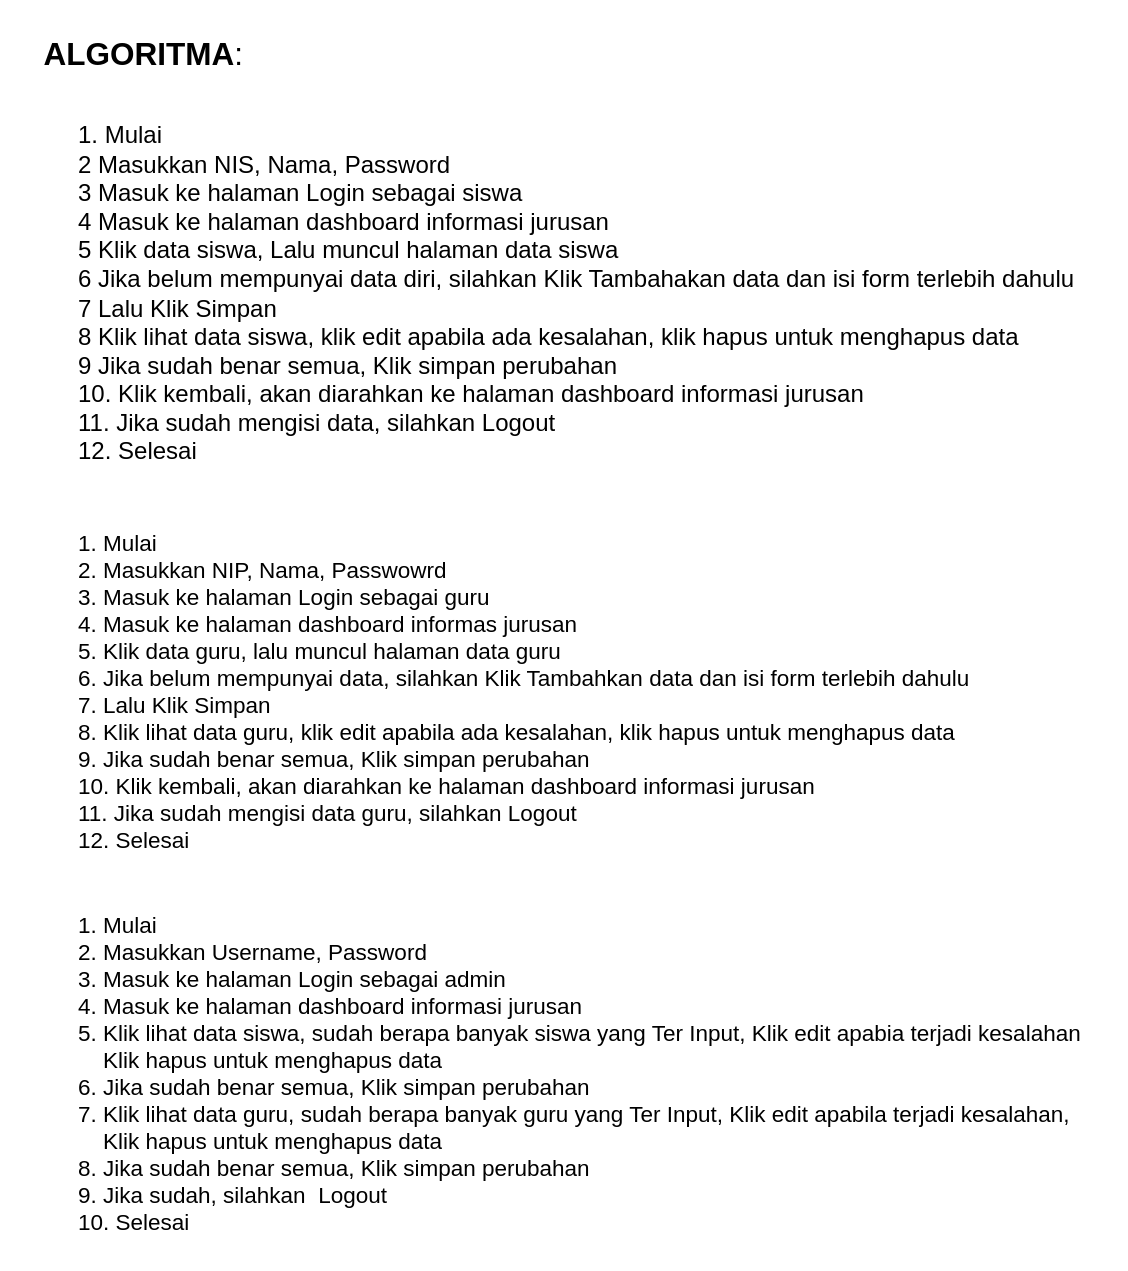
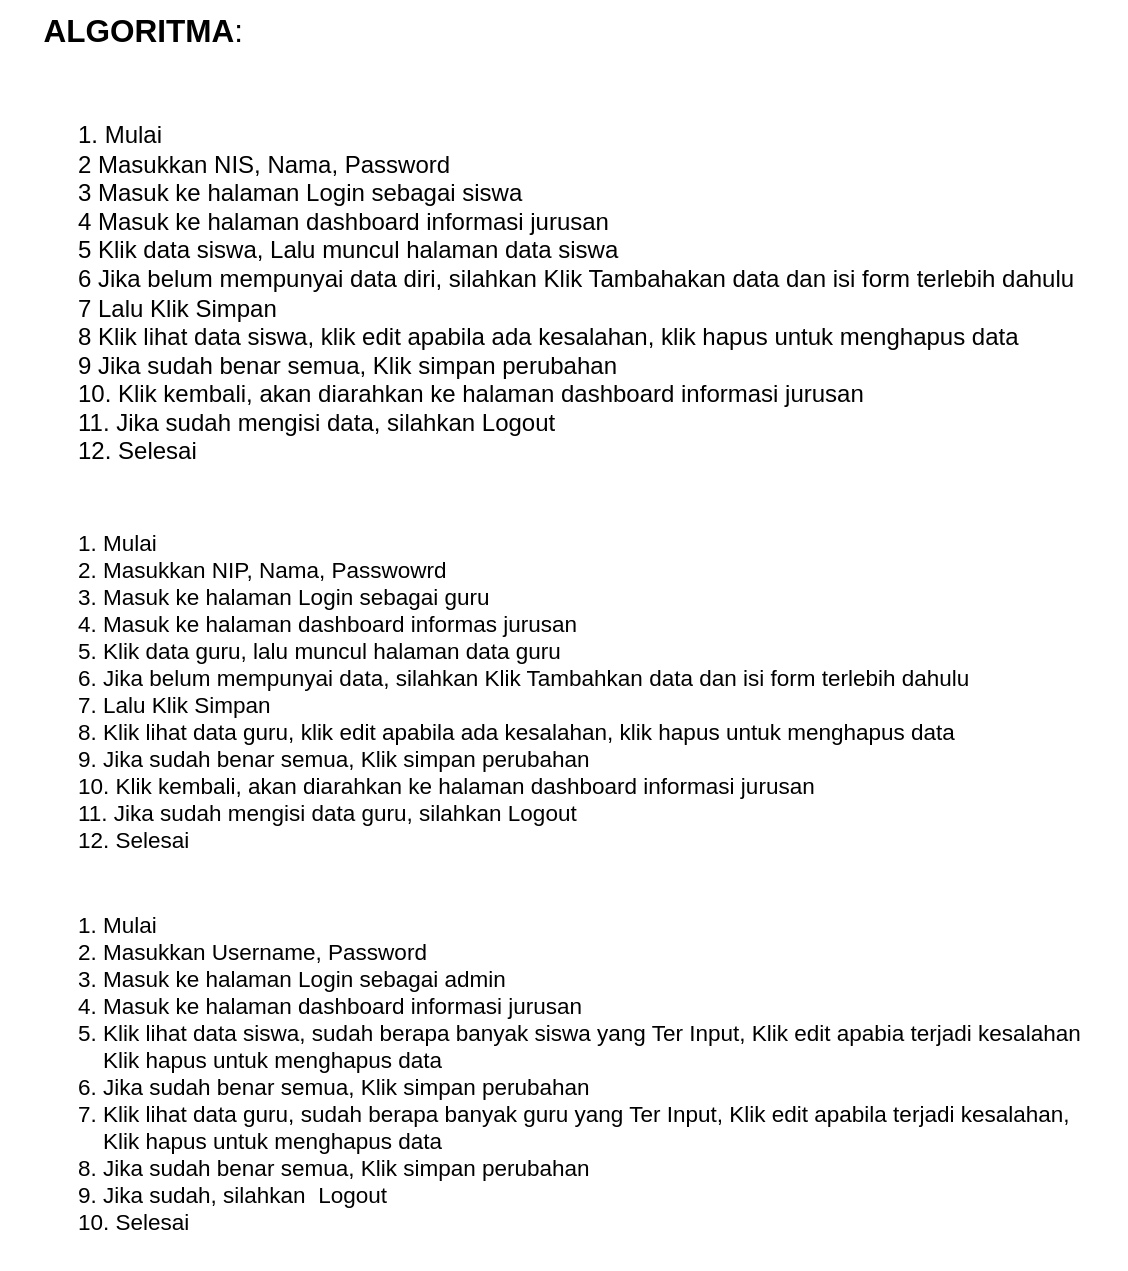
(143, 53) -> (143, 31)
